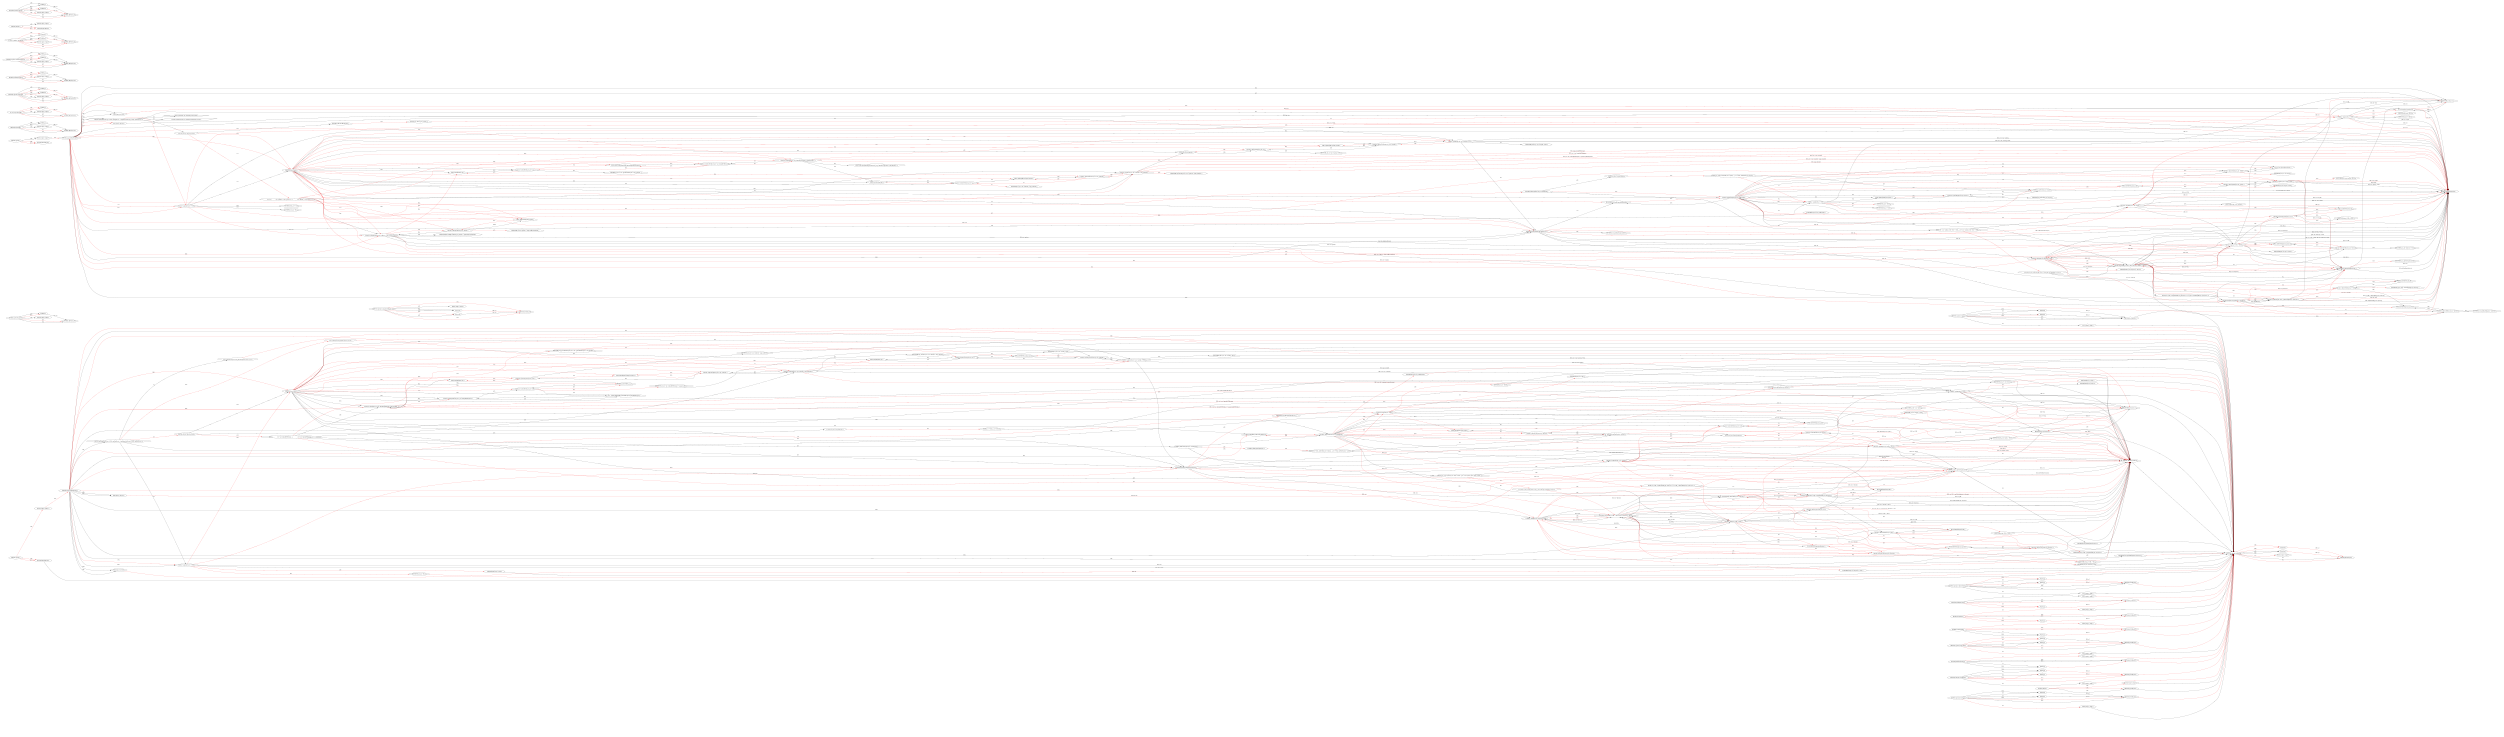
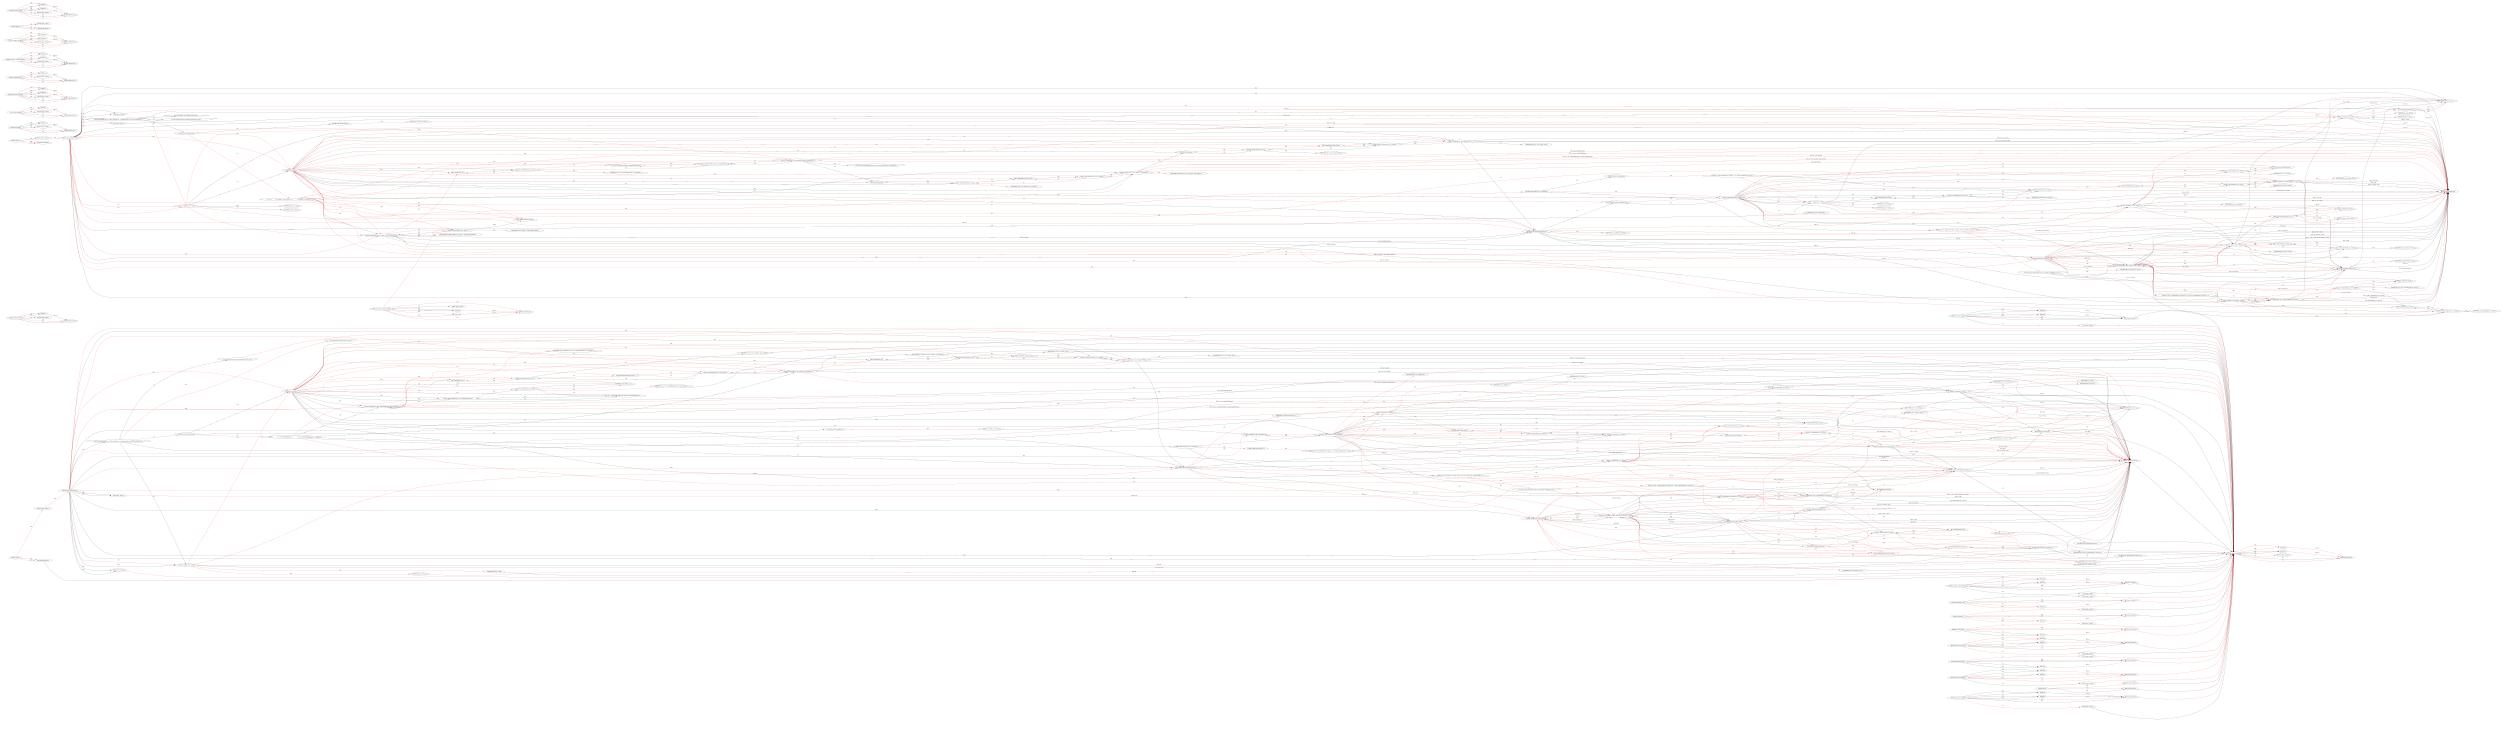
(488, 223) -> (416, 264)
